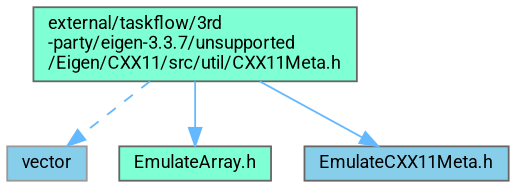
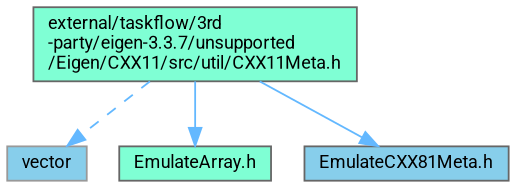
(407, 164) -> (407, 164)
